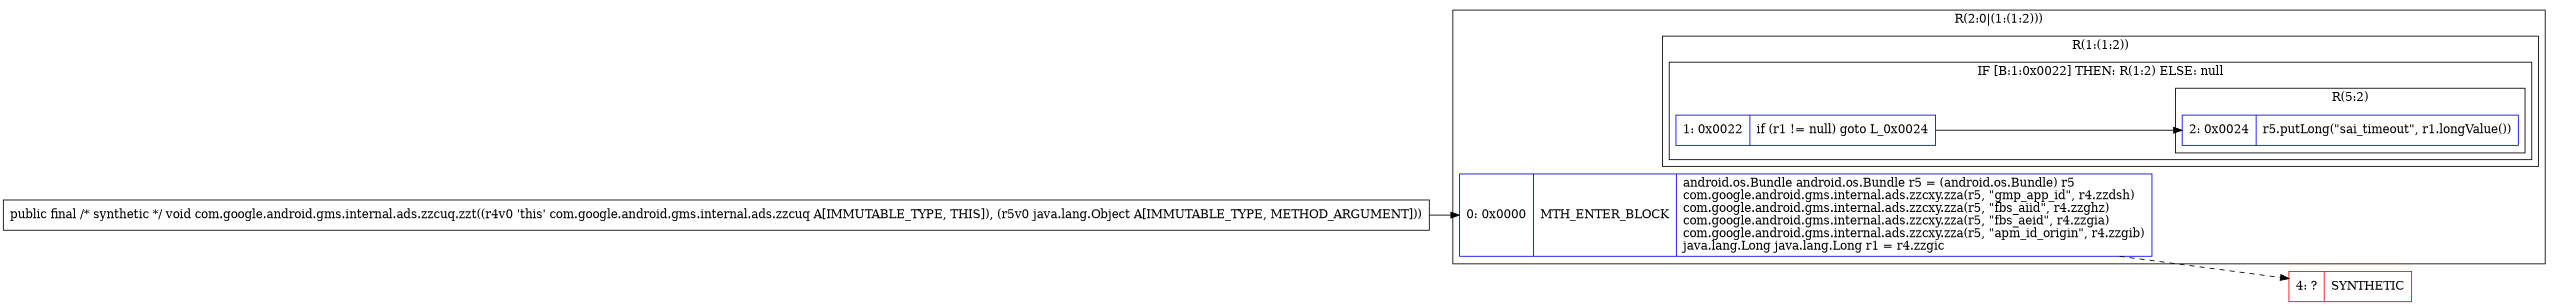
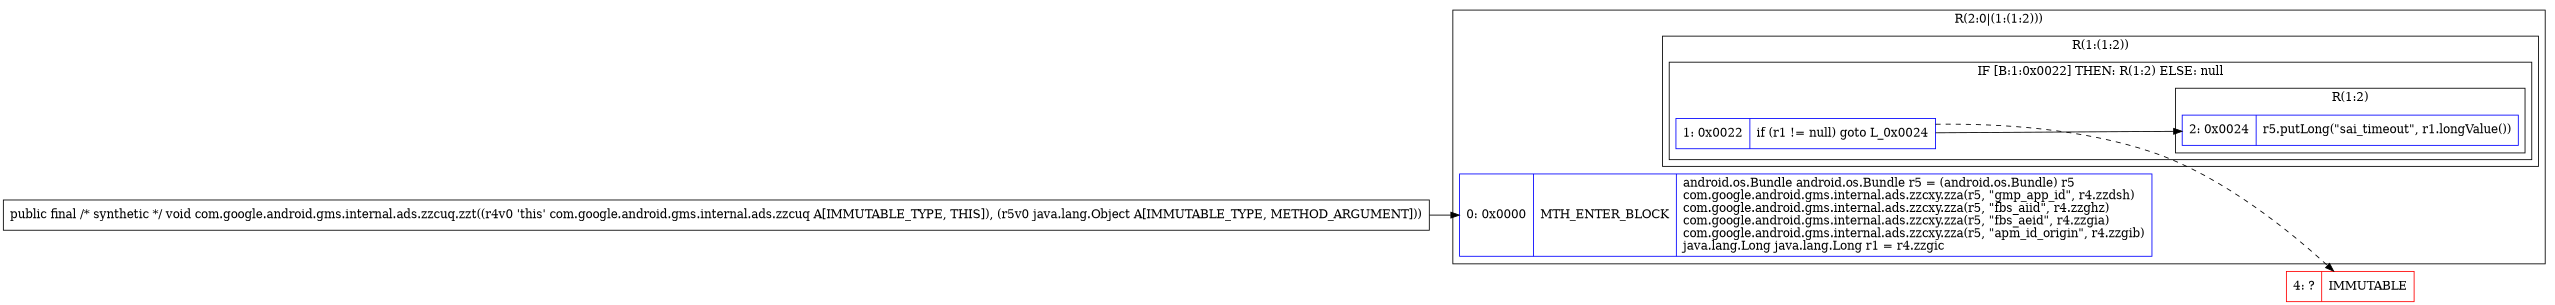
(2350, 98) -> (2350, 98)
(2216, 269) -> (2148, 151)
(2368, 286) -> (2368, 286)
